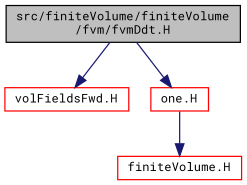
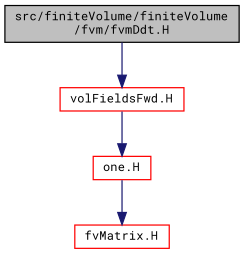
(150, 60) -> (122, 128)
(180, 168) -> (122, 237)
